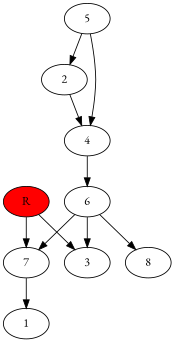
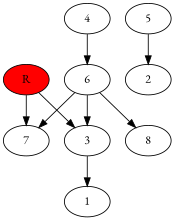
(96, 75) -> none
(74, 106) -> none
(26, 289) -> (87, 167)
